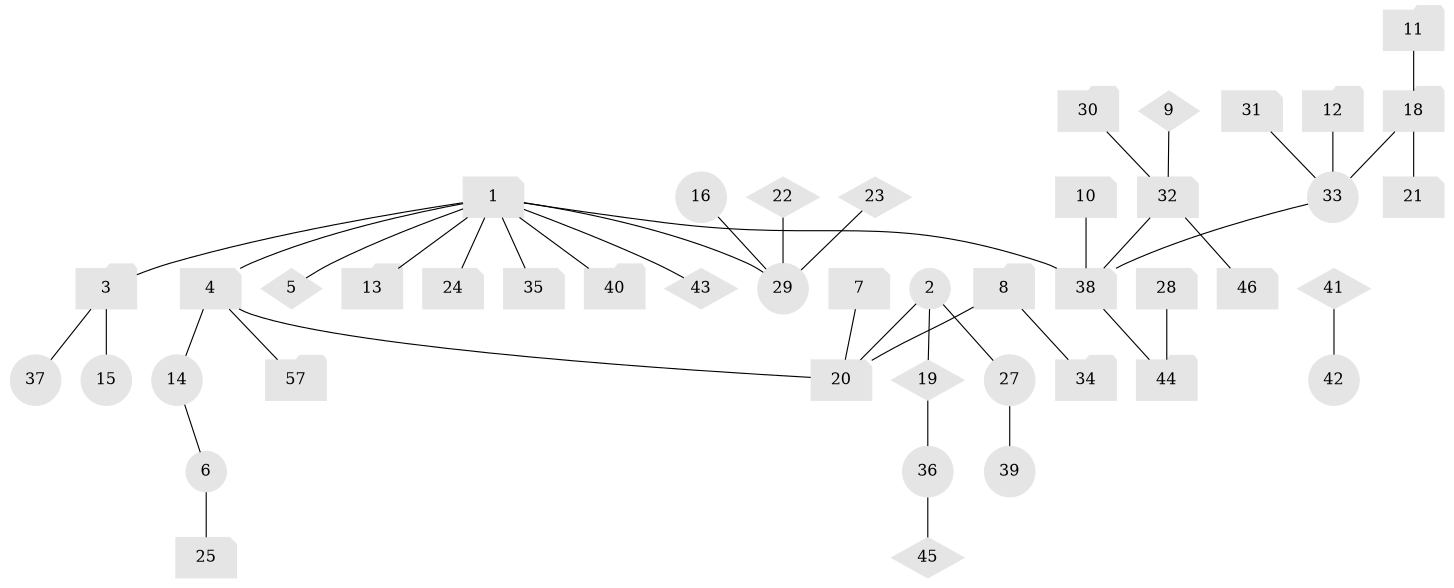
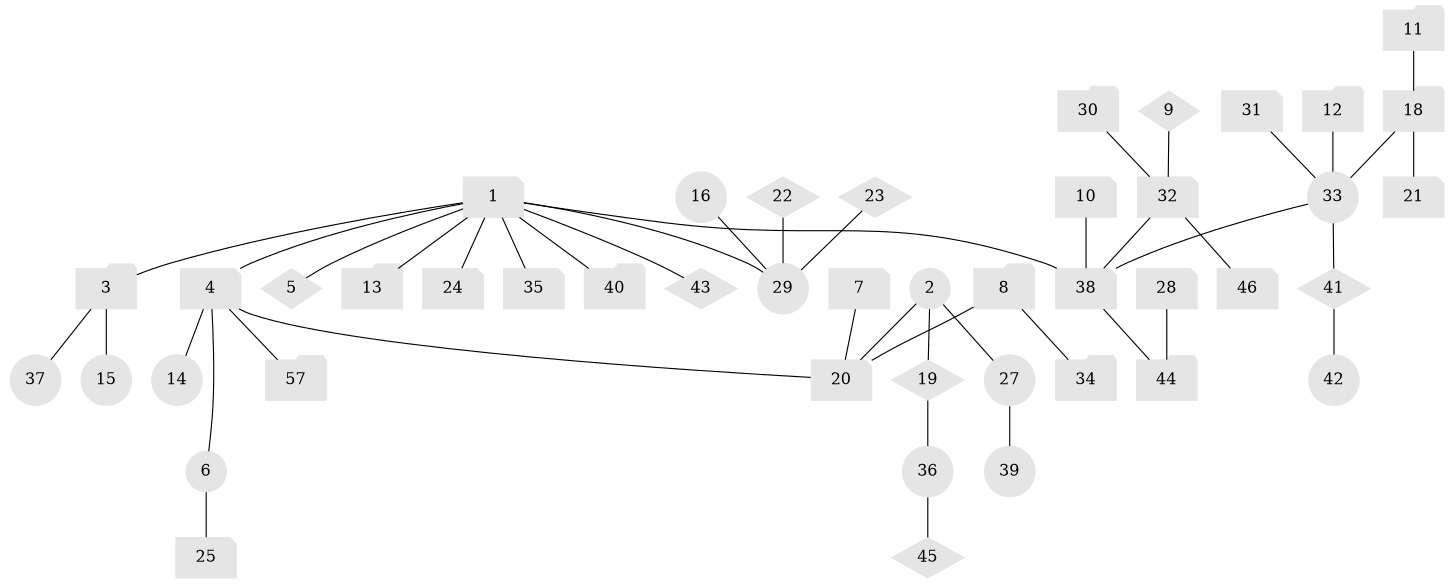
none -> (1334, 246)
(192, 428) -> (214, 380)
